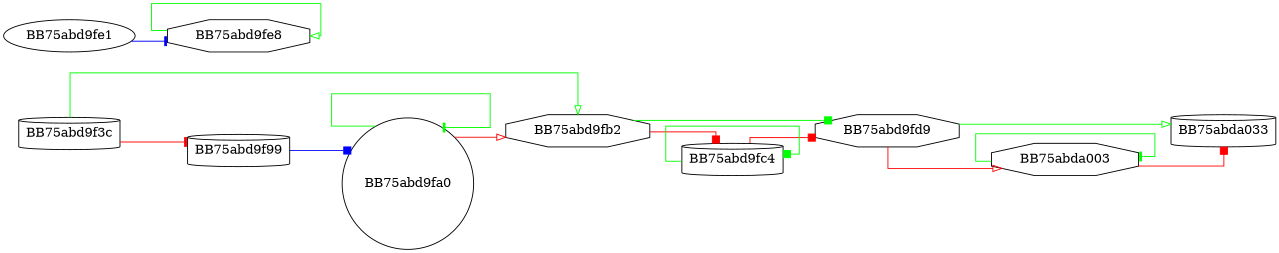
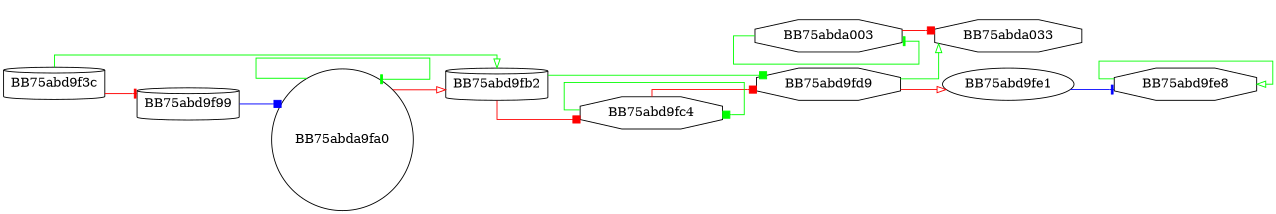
(578, 131) -> (497, 84)
(1223, 131) -> (1008, 36)
(732, 159) -> (651, 113)
(930, 168) -> (919, 90)
(408, 184) -> (342, 140)
